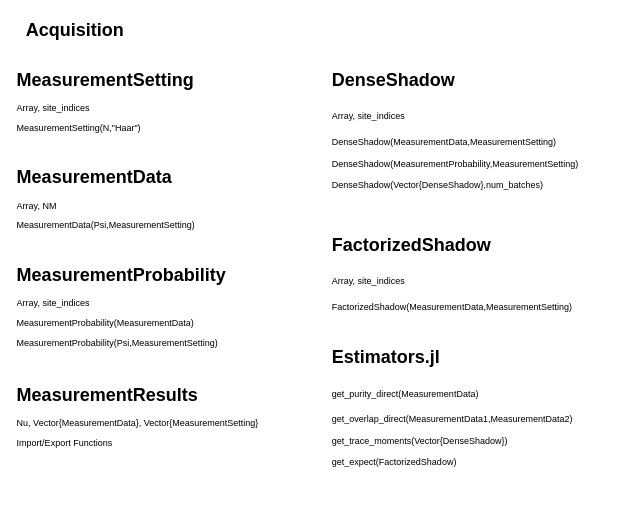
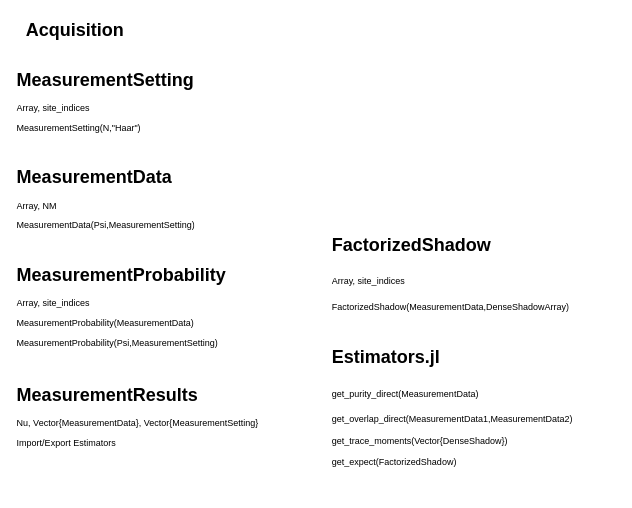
(462, 132) -> none
(459, 245) -> (456, 245)
(150, 401) -> (150, 401)
